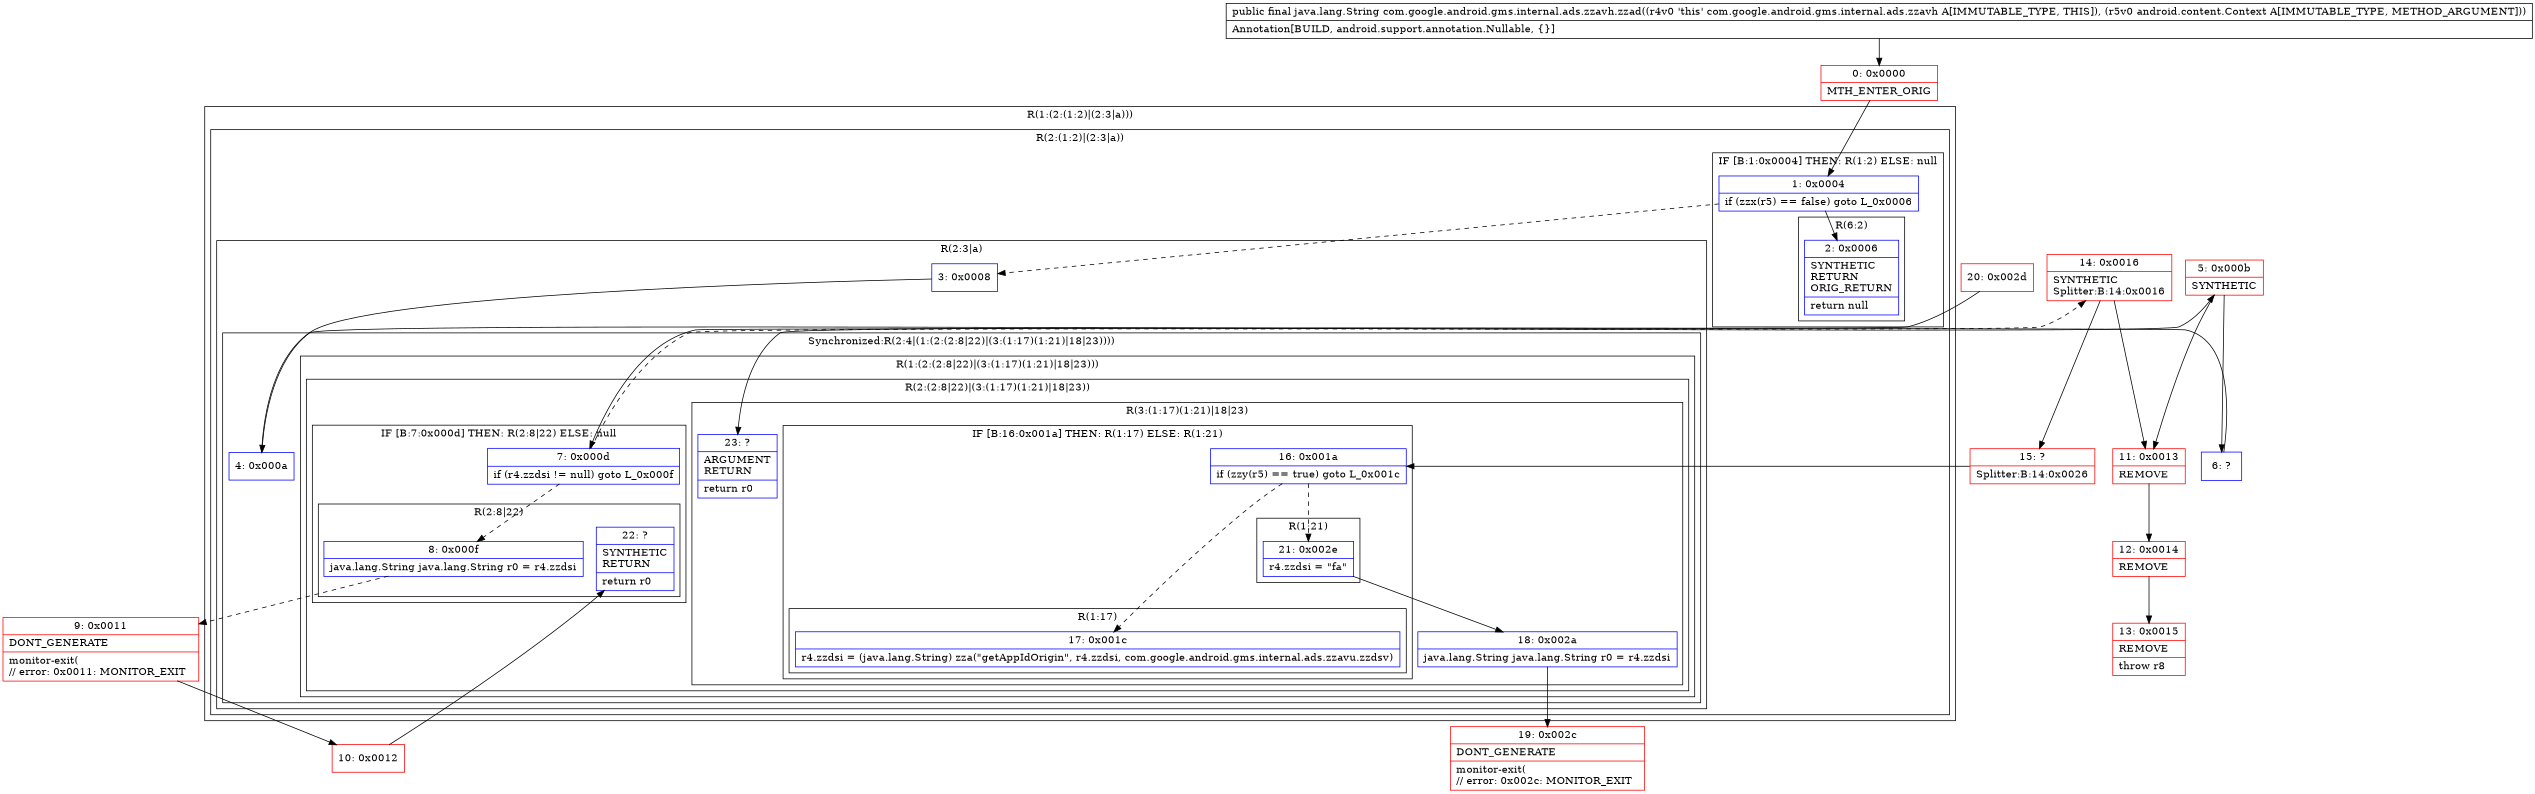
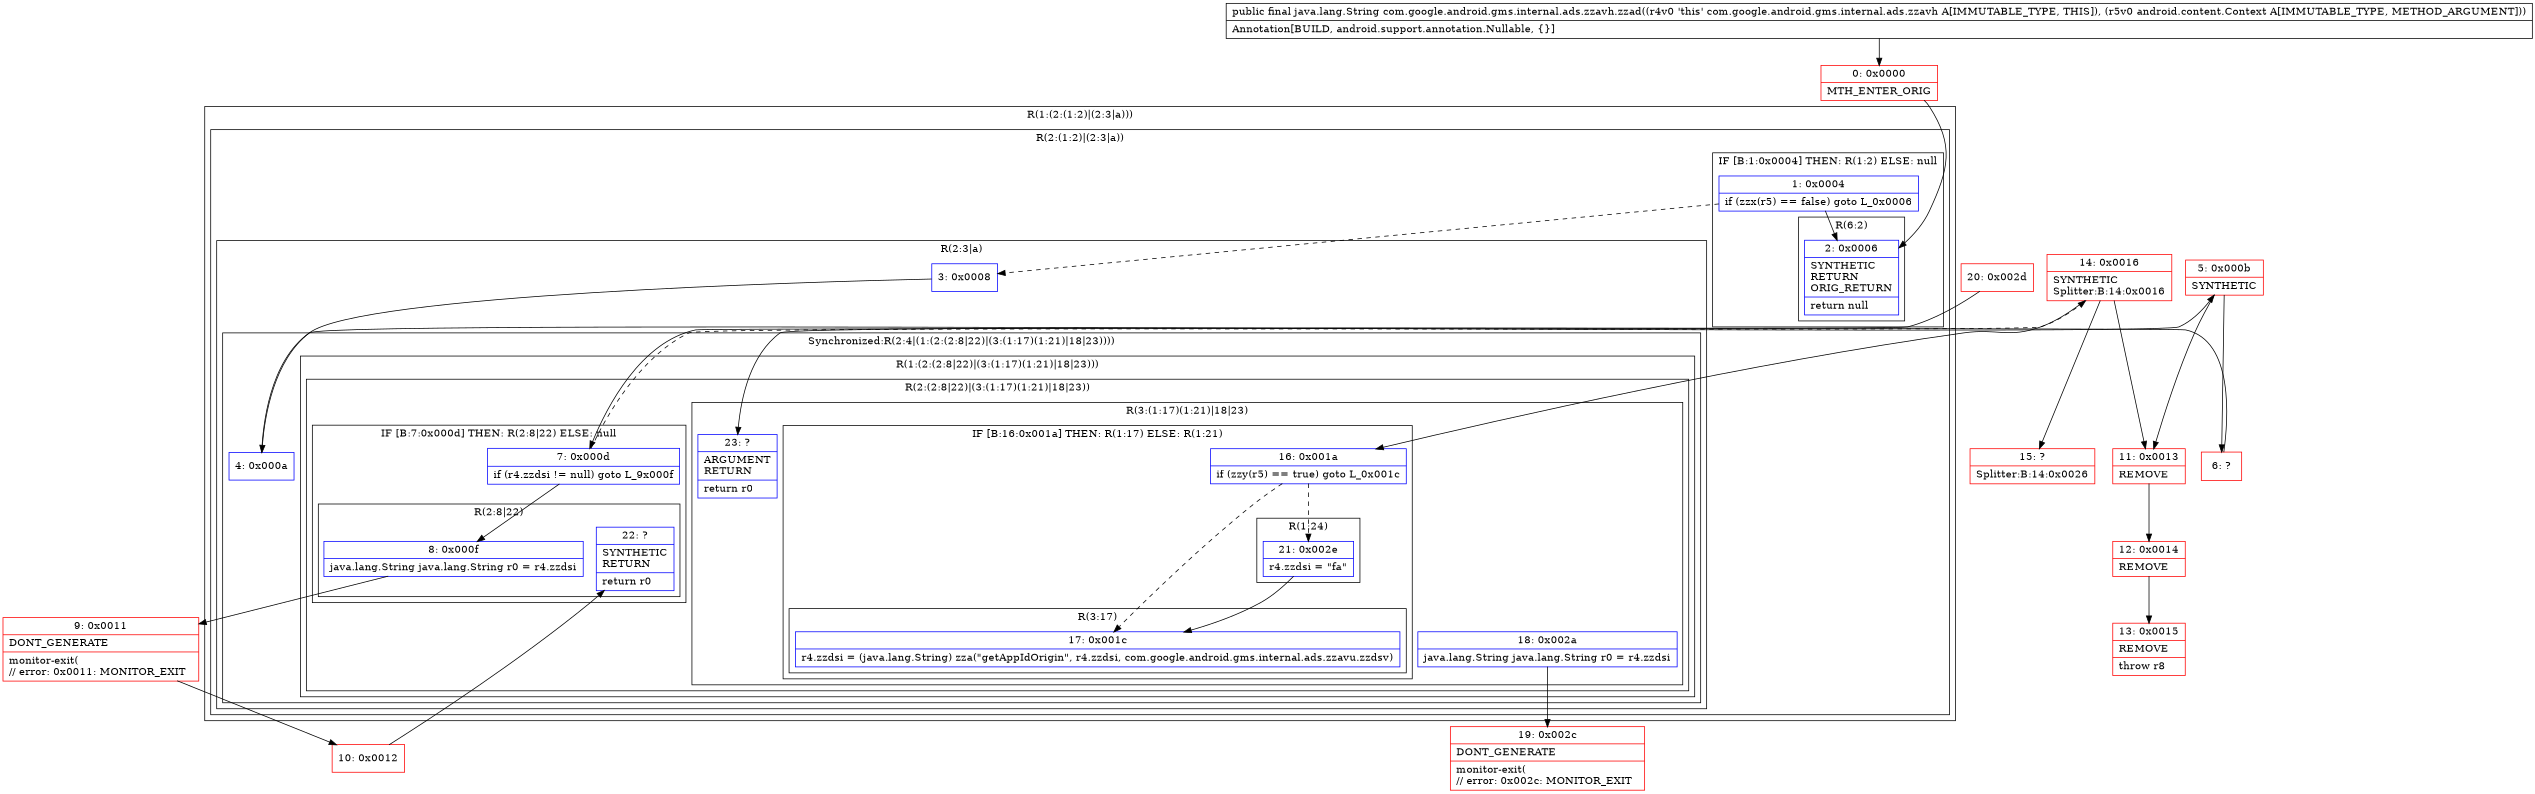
(1851, 135) -> (1938, 190)
(1678, 466) -> (1736, 371)
(2221, 466) -> (2221, 466)
(584, 475) -> (584, 475)
(521, 511) -> (521, 511)
(1308, 527) -> (1308, 527)
(293, 600) -> (293, 600)
(1424, 603) -> (1238, 614)
(1098, 617) -> (1098, 617)
